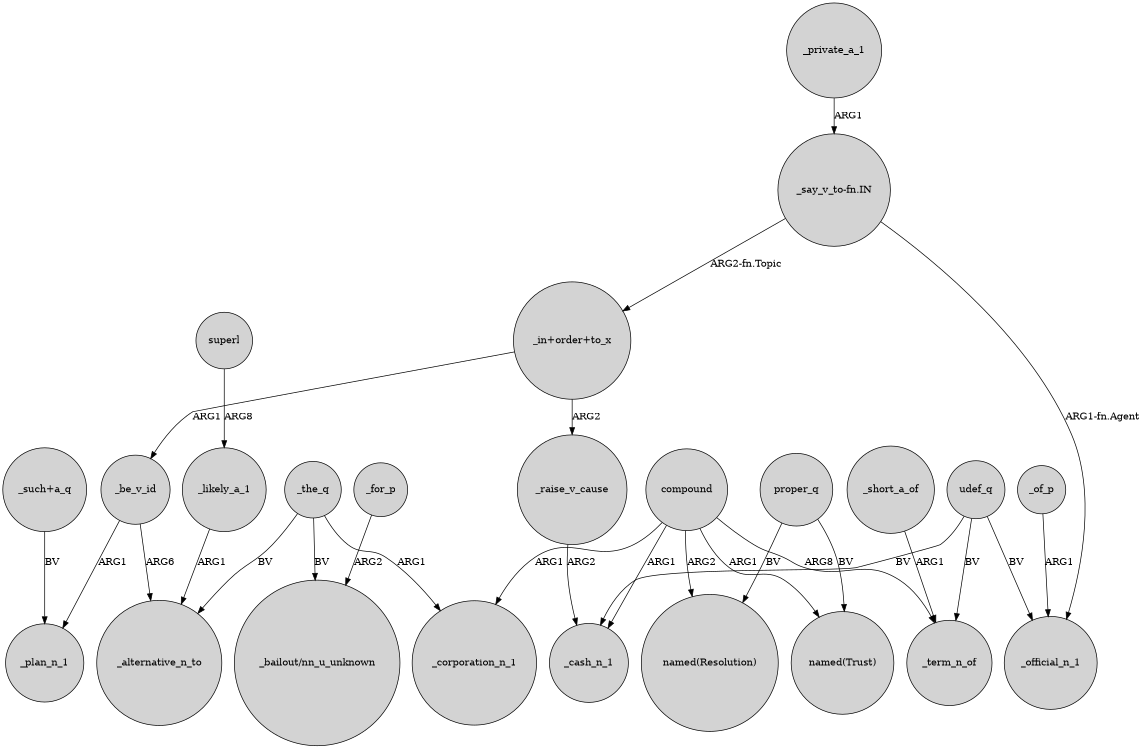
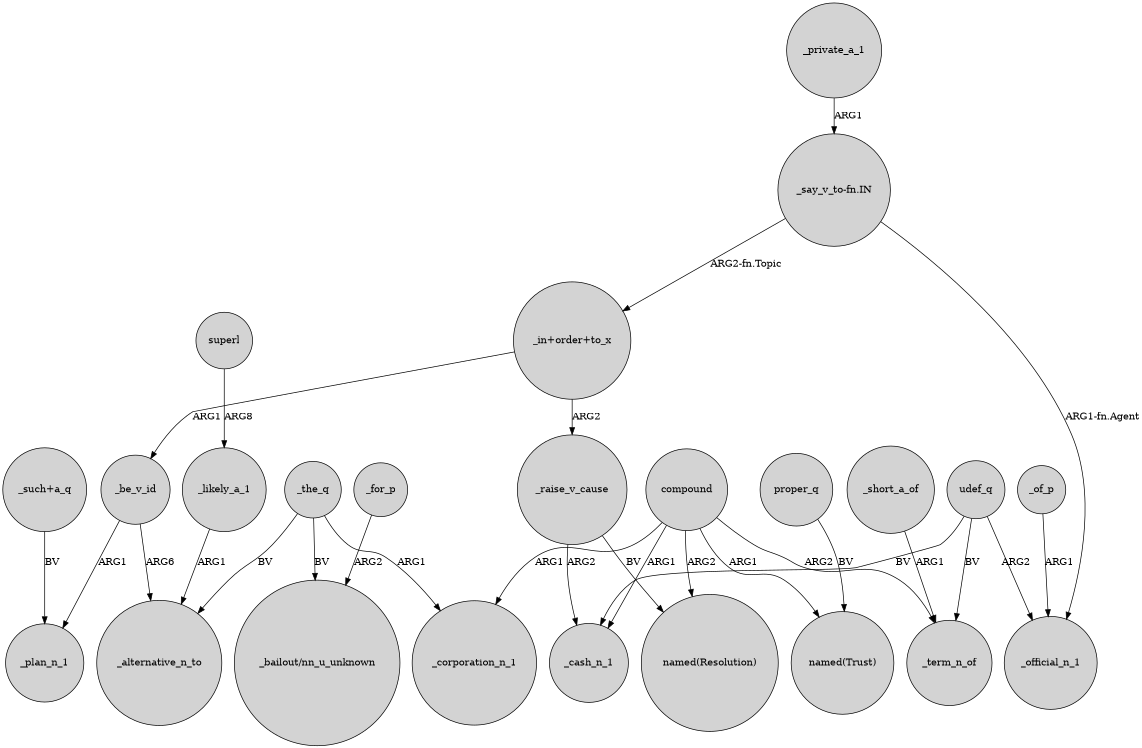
(765, 560) -> (629, 572)
(819, 562) -> (819, 562)
(1016, 562) -> (1016, 562)
